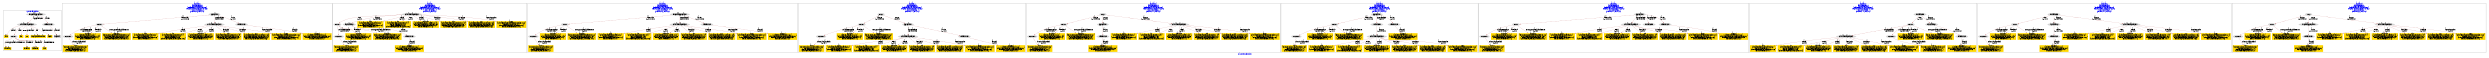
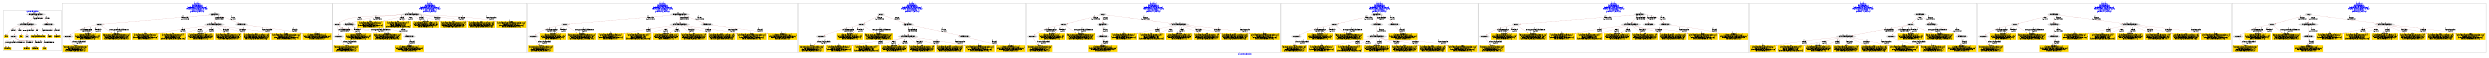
(27, 37) -> (27, 37)
(57, 37) -> (57, 37)
